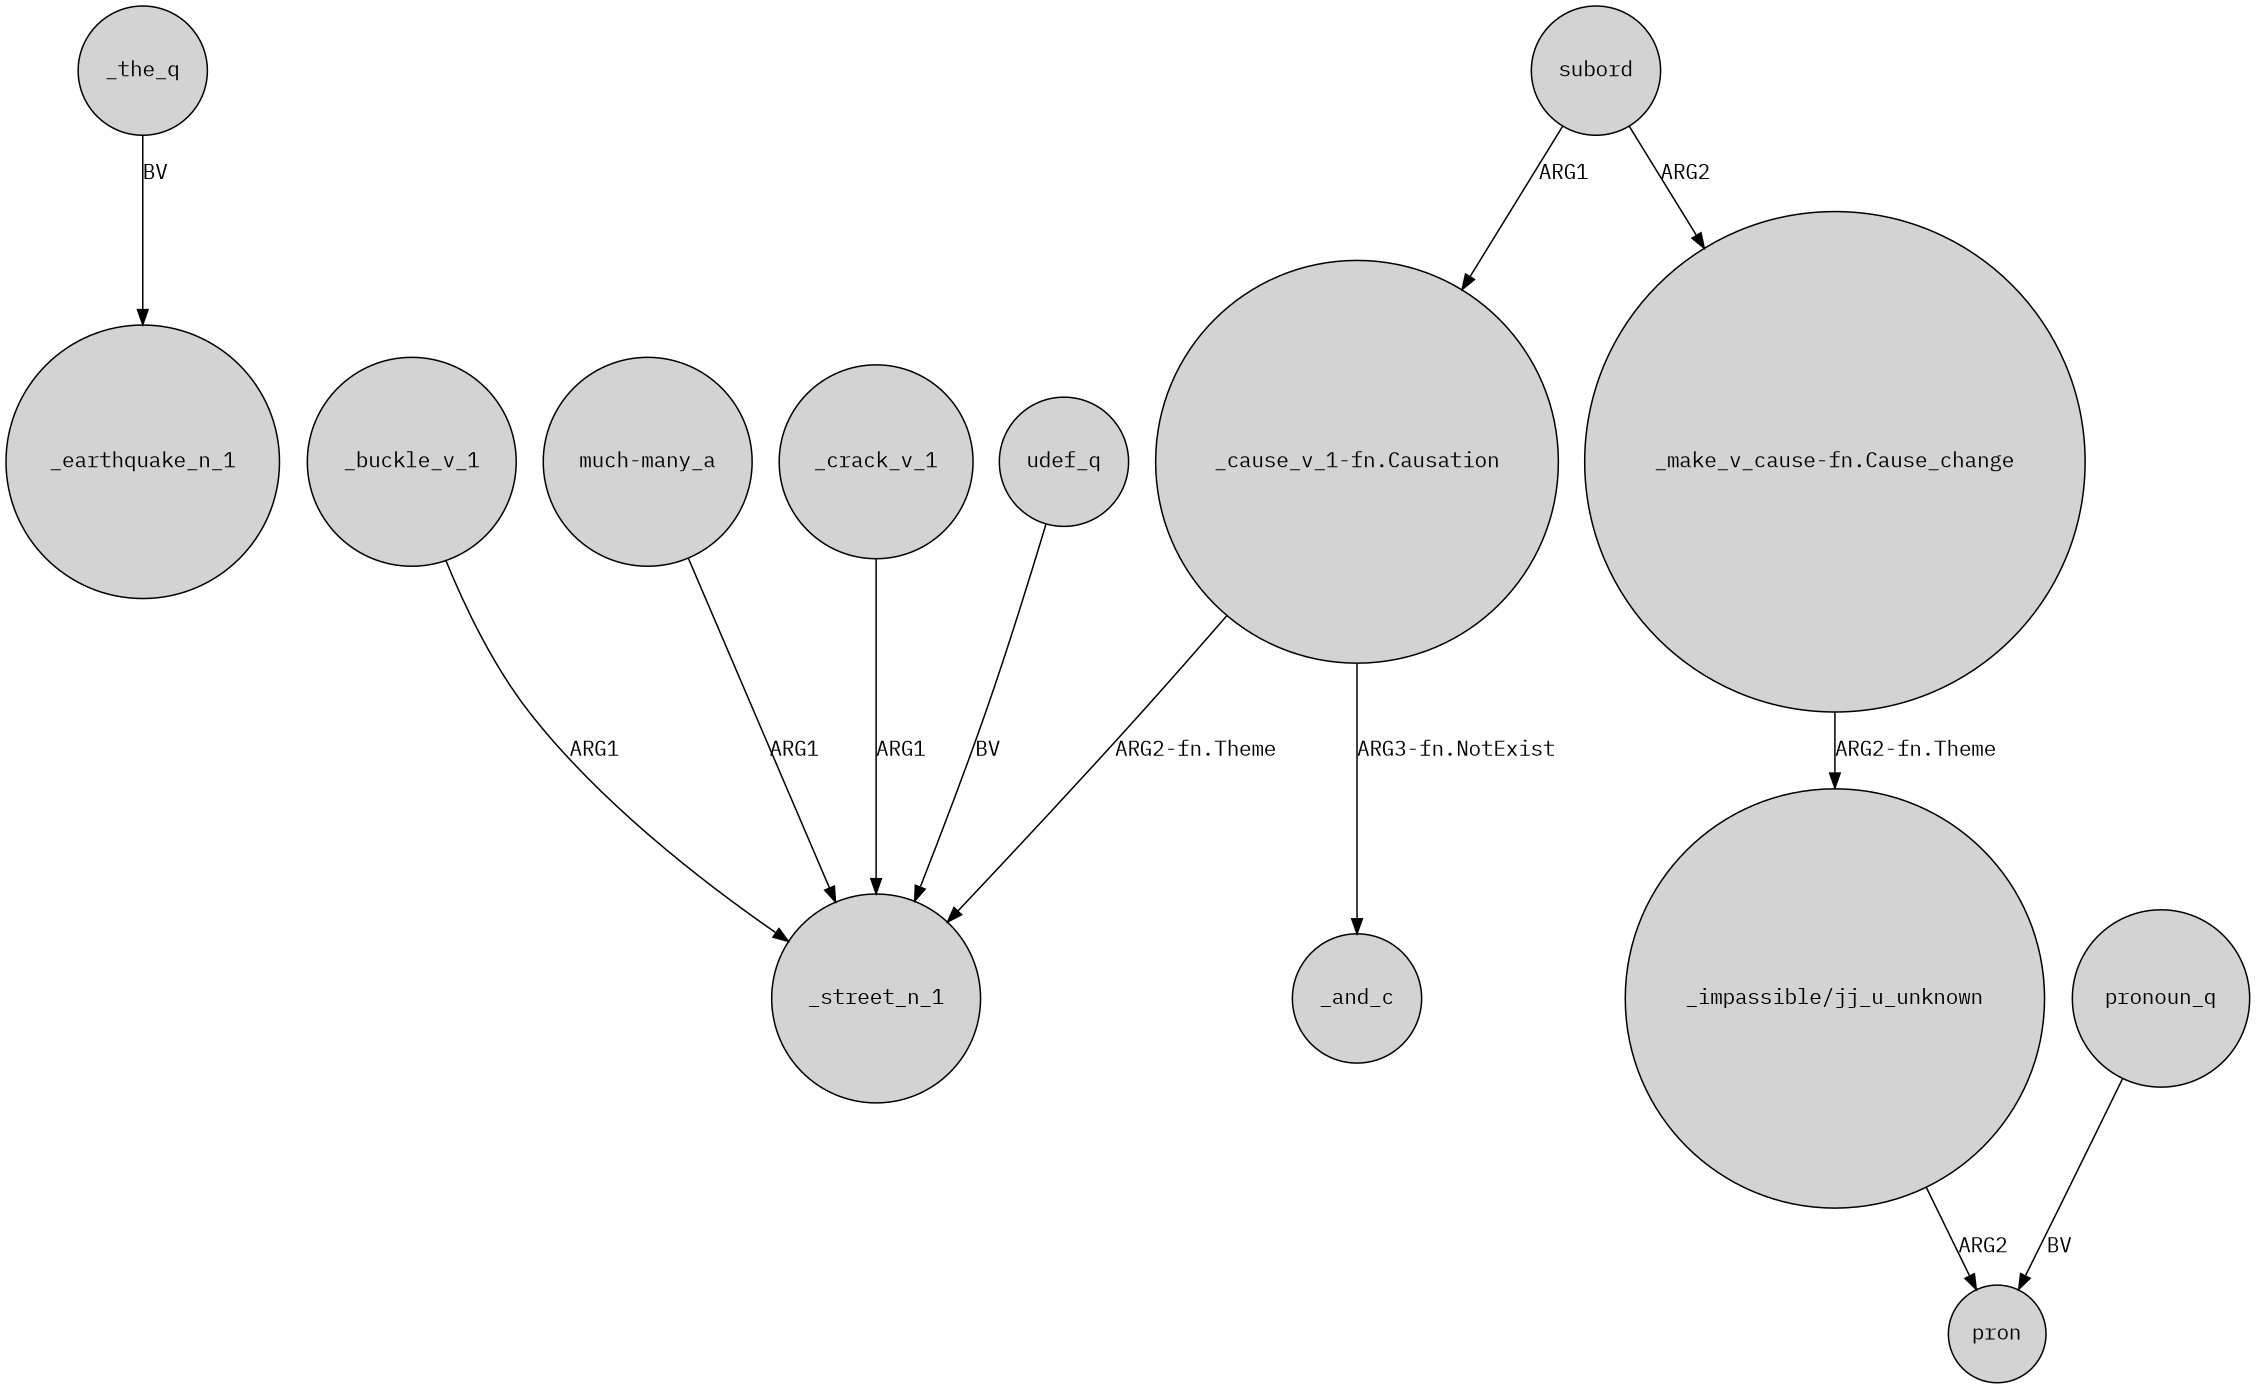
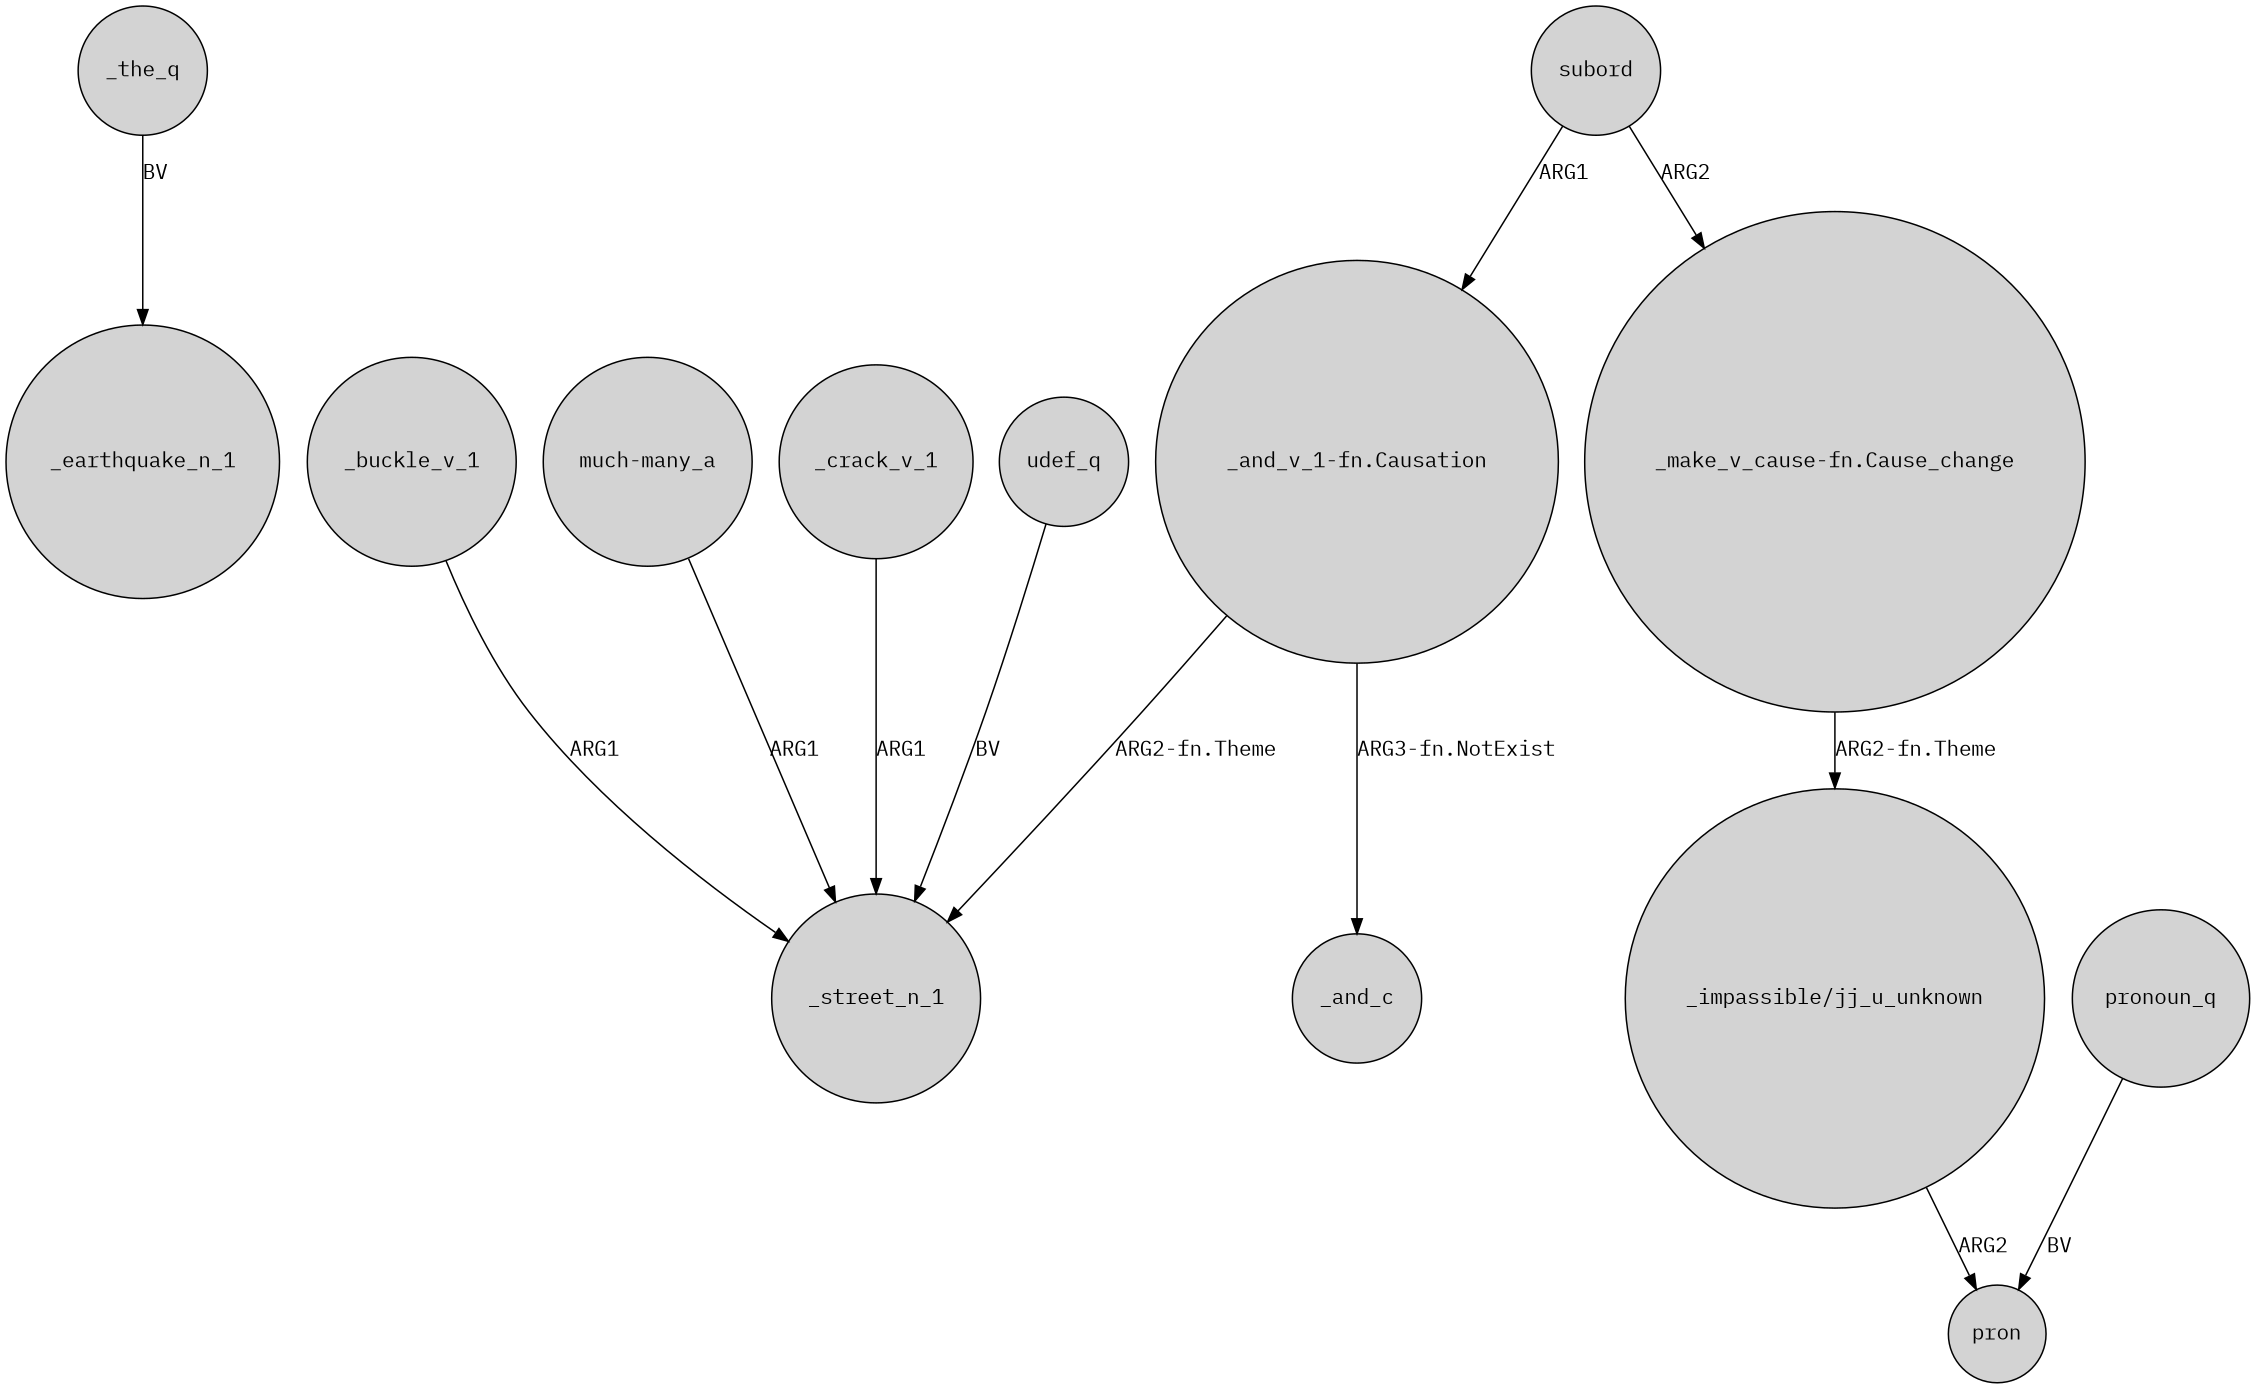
(1357, 462) -> (1357, 462)
